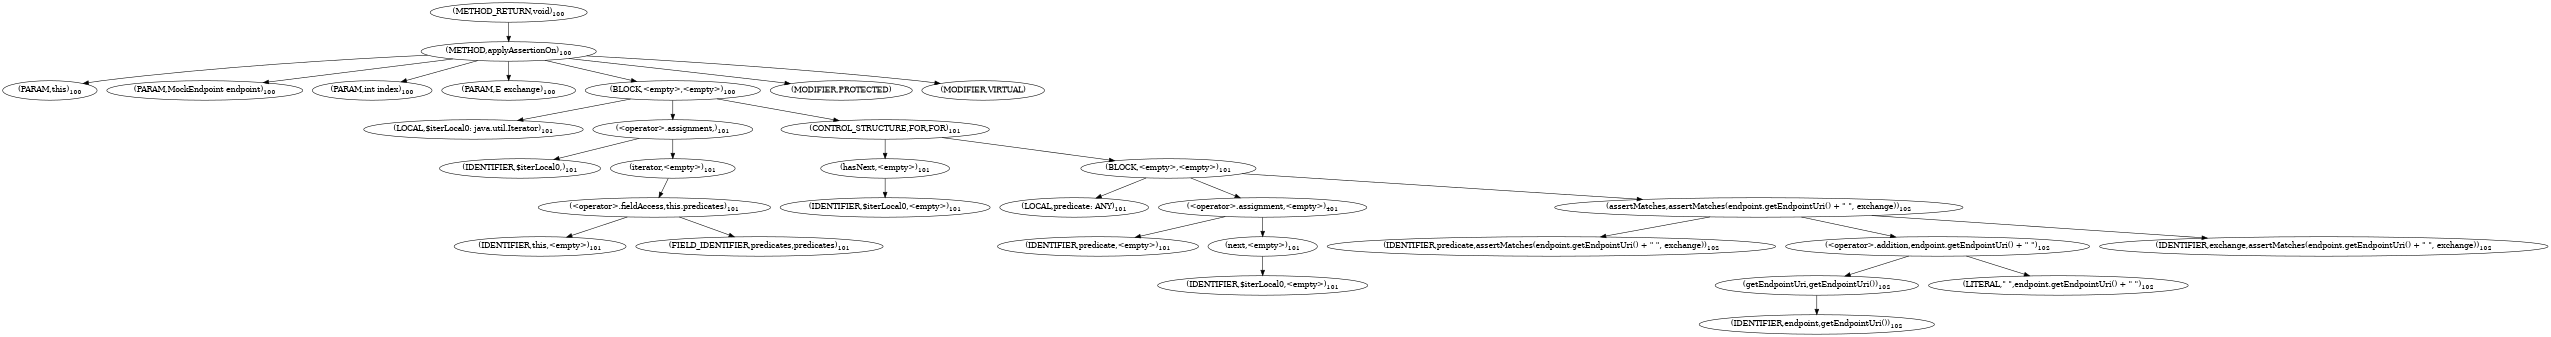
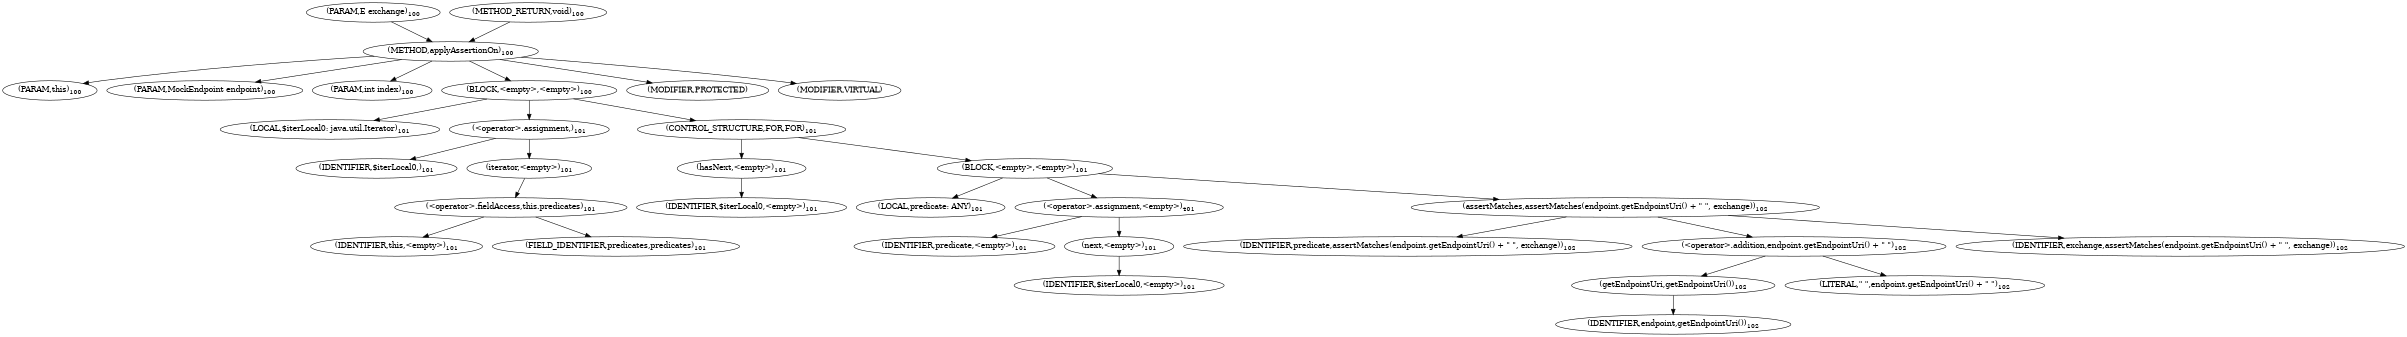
(509, 68) -> (409, 31)
